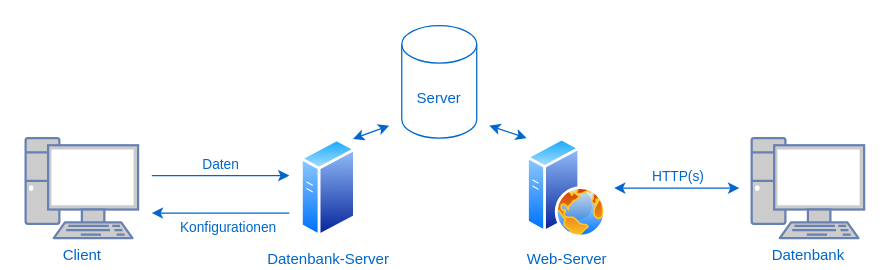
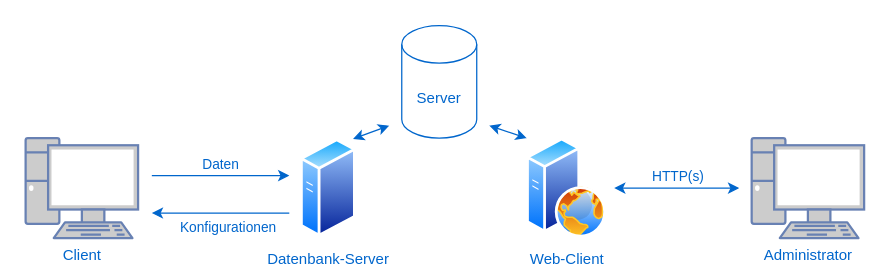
(809, 256) -> (809, 256)
(568, 260) -> (568, 260)
